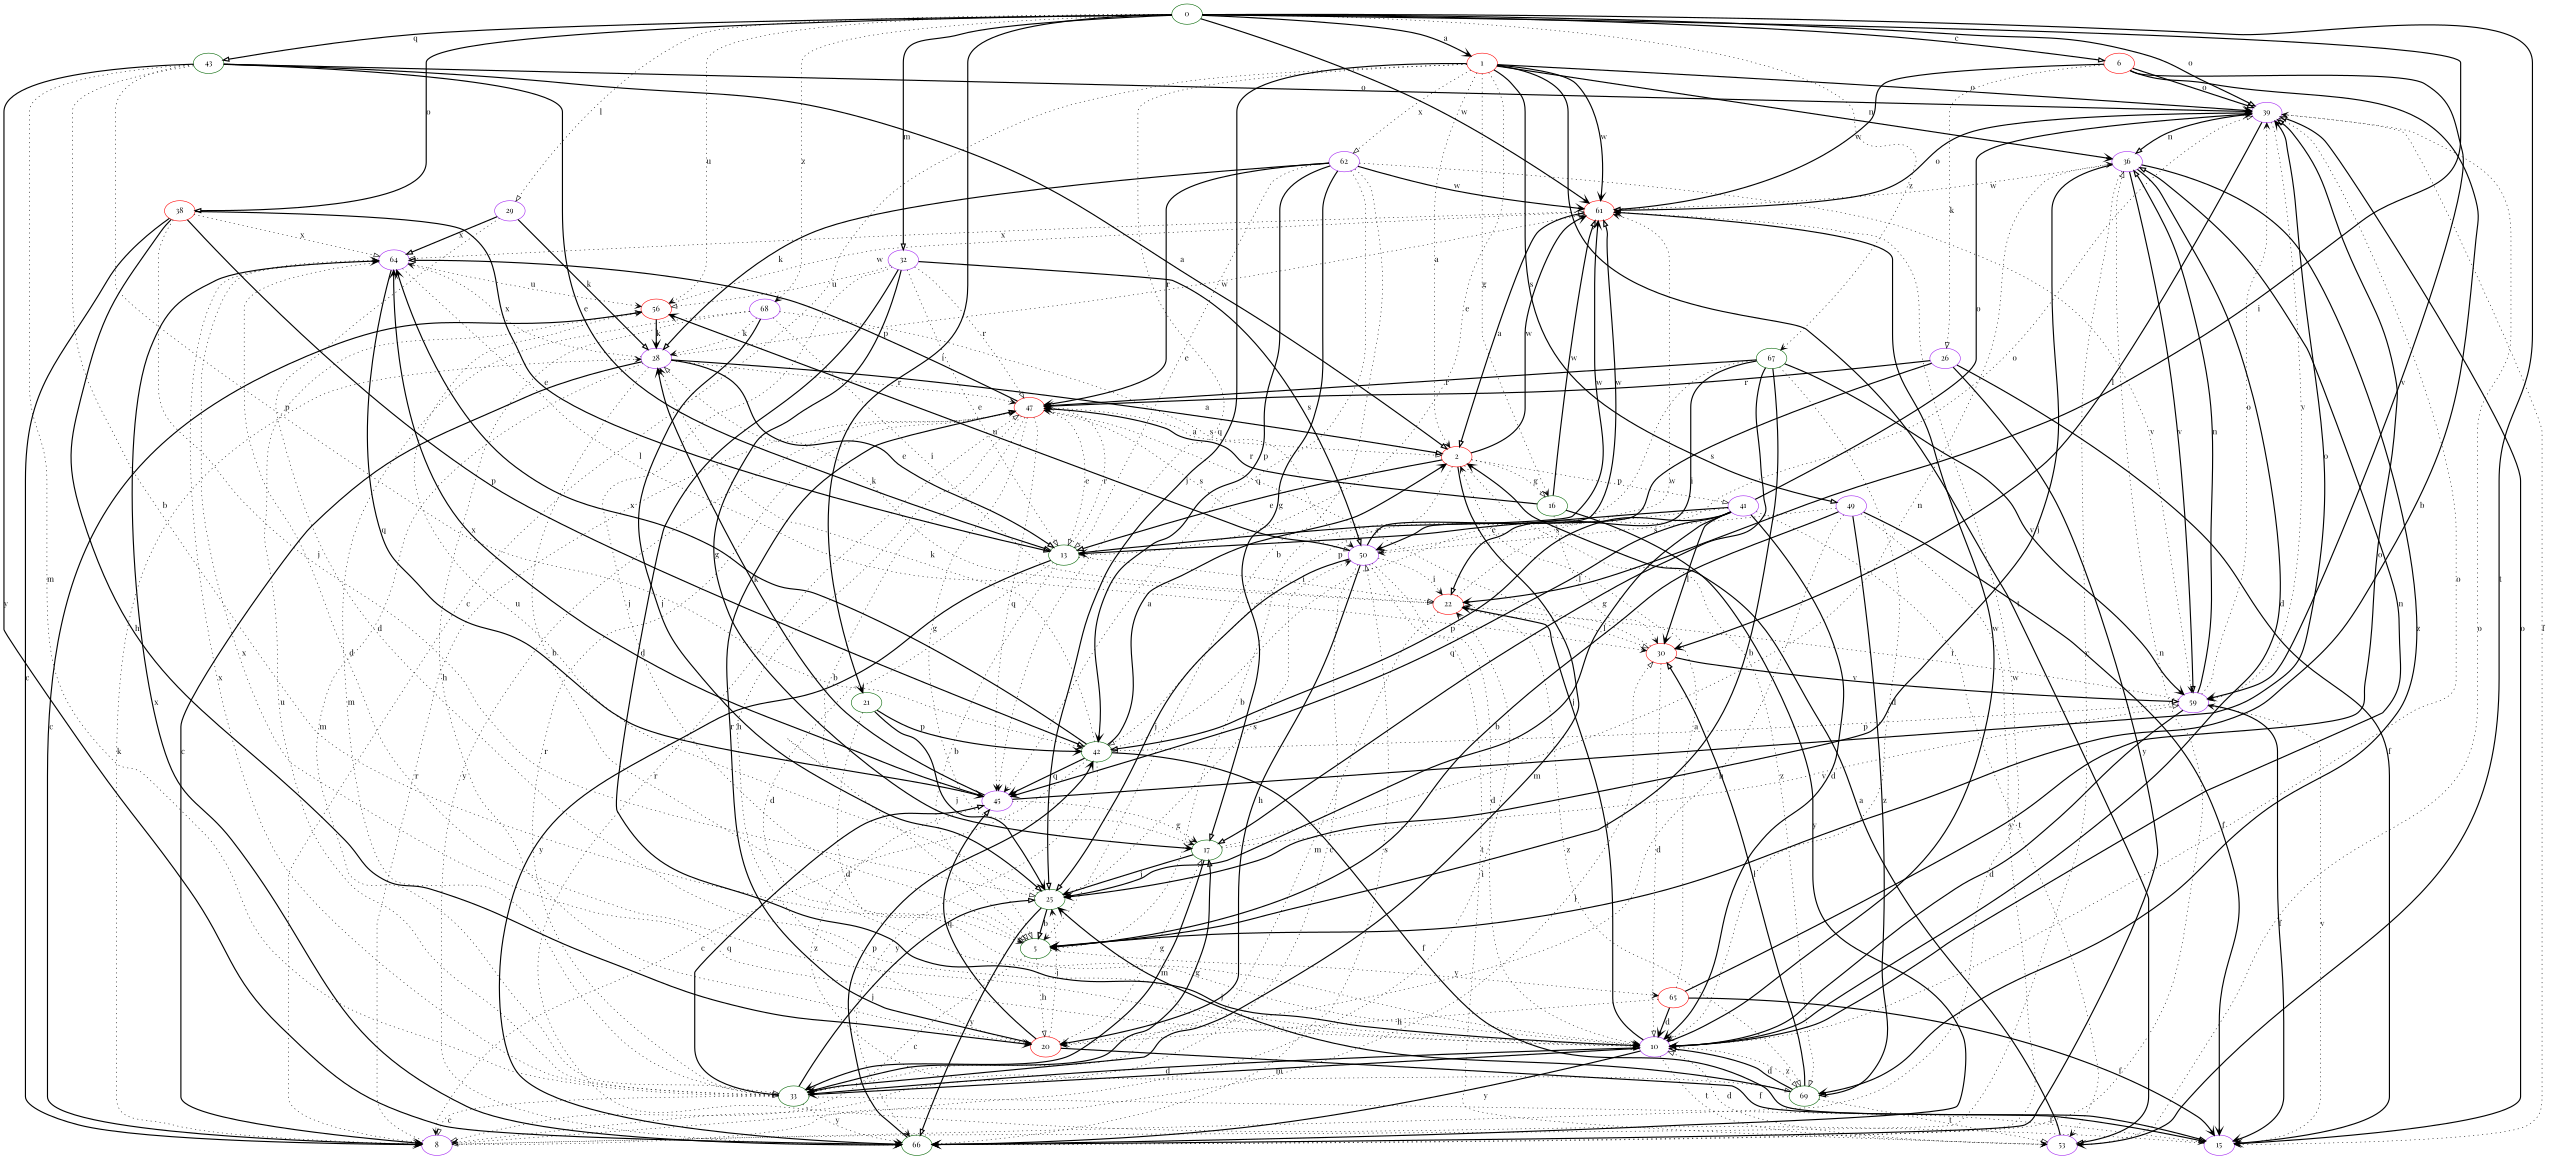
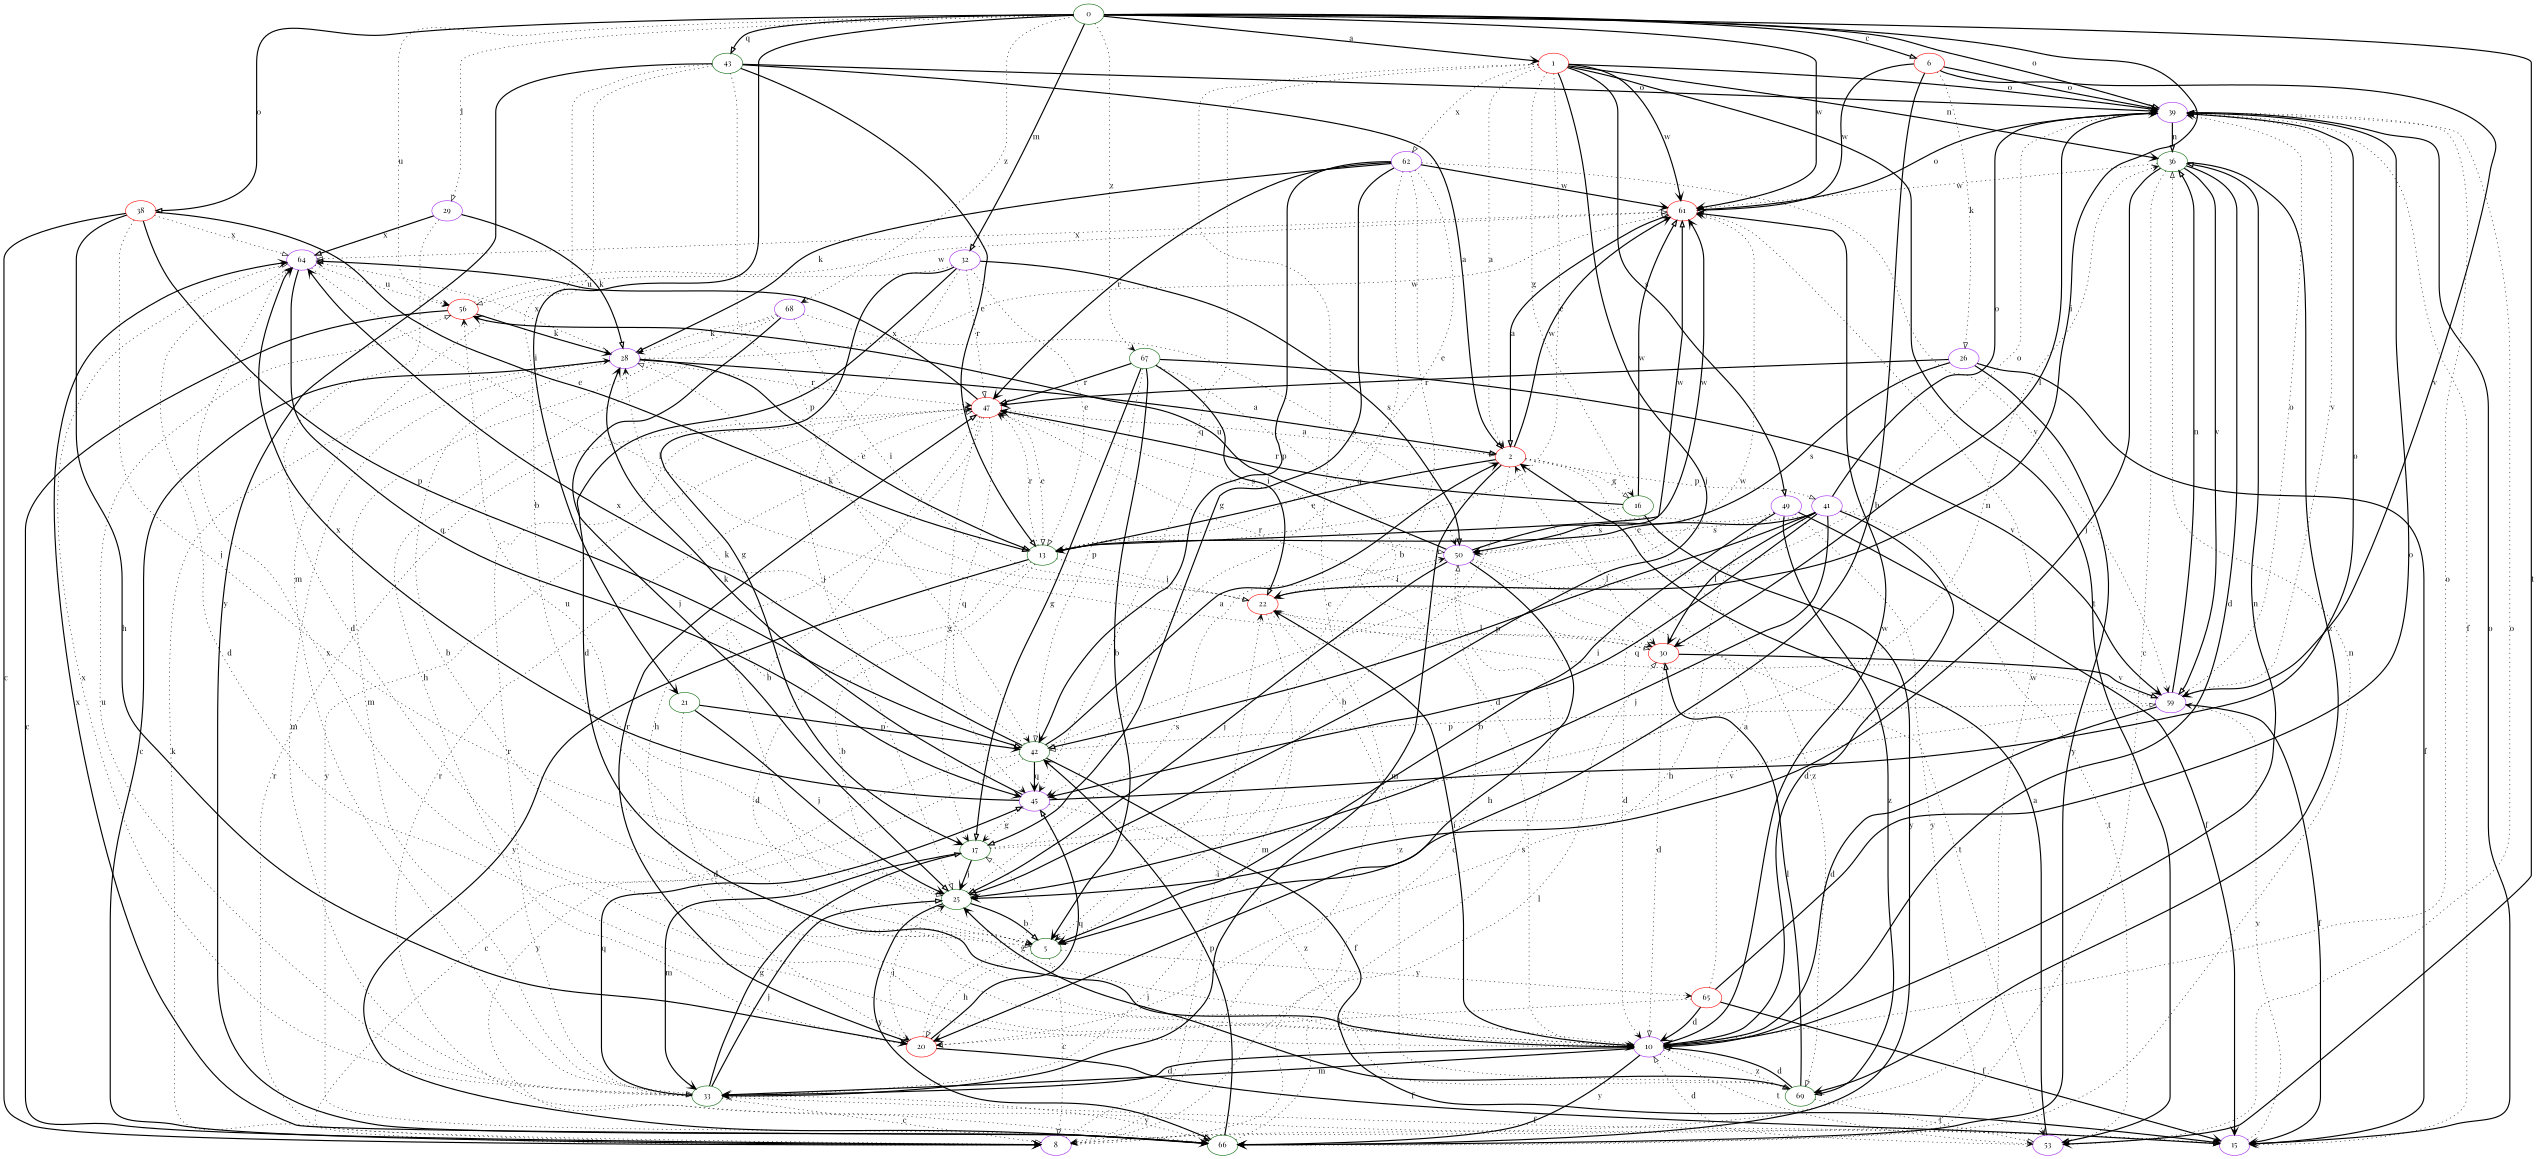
(2127, 162) -> (2172, 162)
(886, 334) -> (895, 334)
(626, 604) -> (816, 553)
